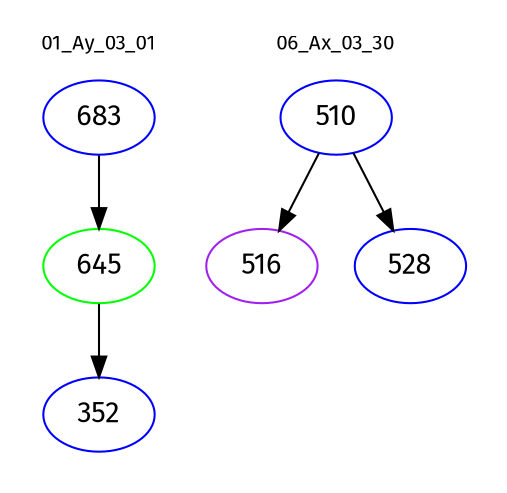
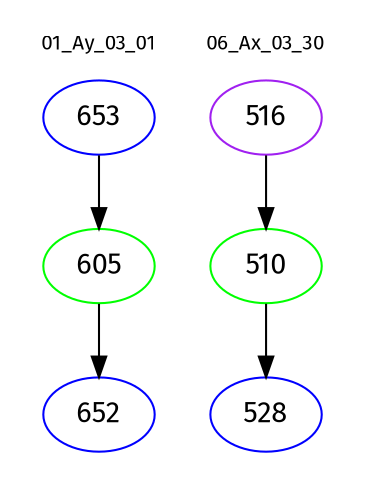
(99, 118) -> (99, 118)
(336, 118) -> (266, 266)
(304, 183) -> (266, 182)
(99, 266) -> (99, 266)
(99, 415) -> (99, 415)
